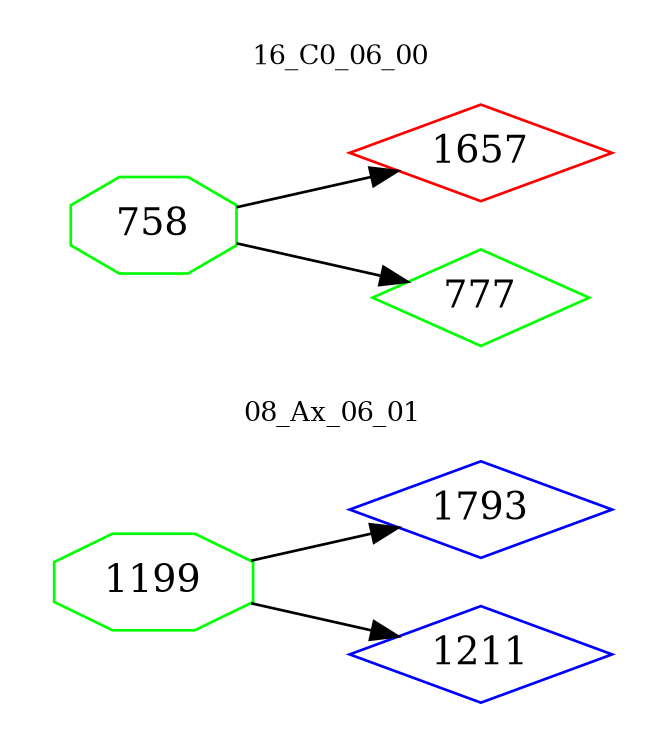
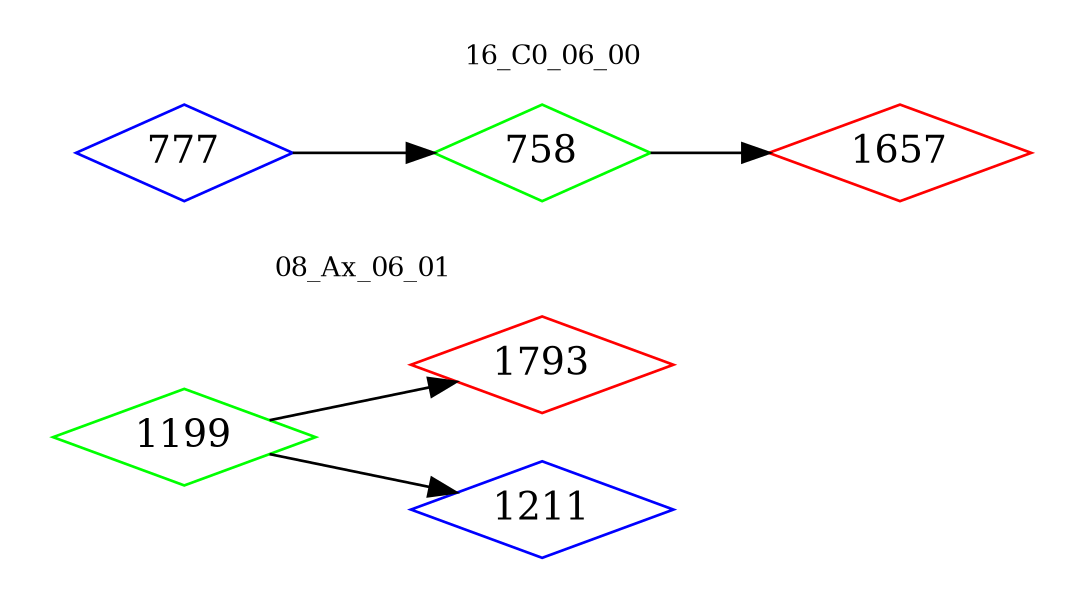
(154, 225) -> (542, 153)
(308, 260) -> (350, 153)
(481, 298) -> (184, 153)
(481, 510) -> (542, 365)
(154, 582) -> (184, 437)
